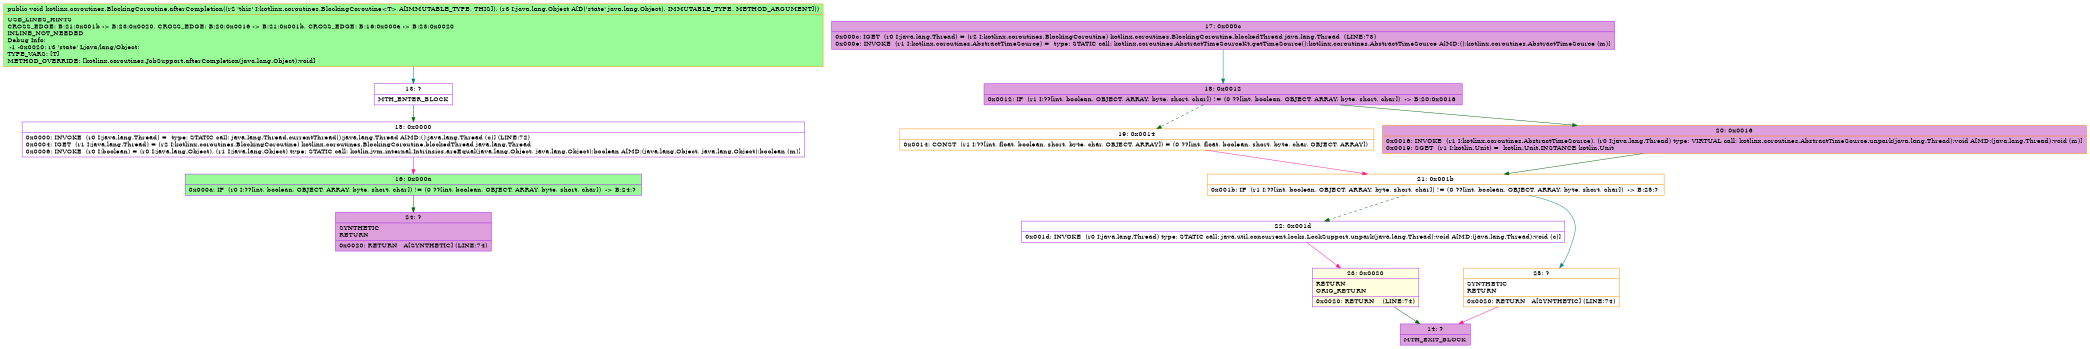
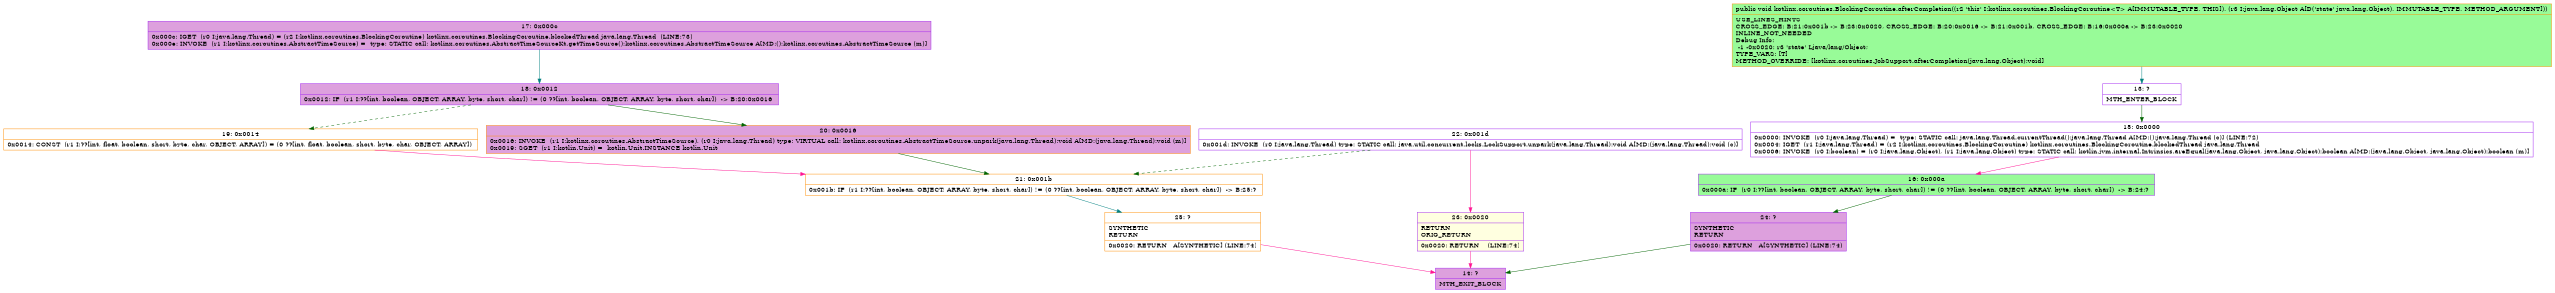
(1367, 208) -> (1254, 162)
none -> (1600, 258)
(1405, 314) -> (1470, 257)
